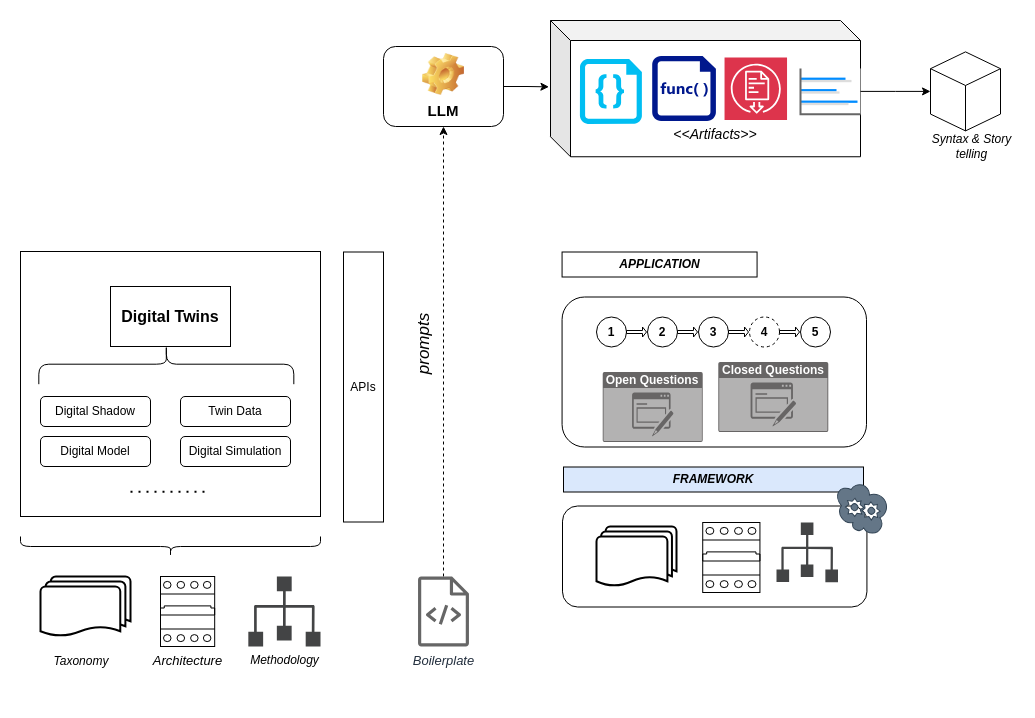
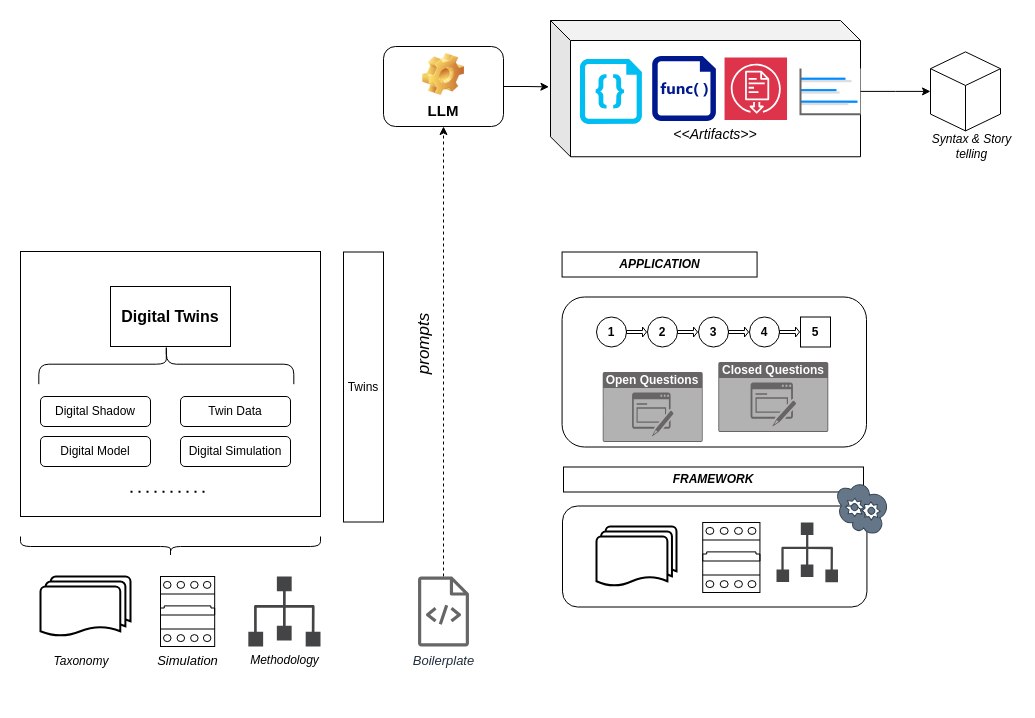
(765, 332) -> (765, 332)
(816, 332) -> (816, 332)
(364, 388) -> (364, 388)
(714, 480) -> (714, 480)
(188, 661) -> (188, 661)
